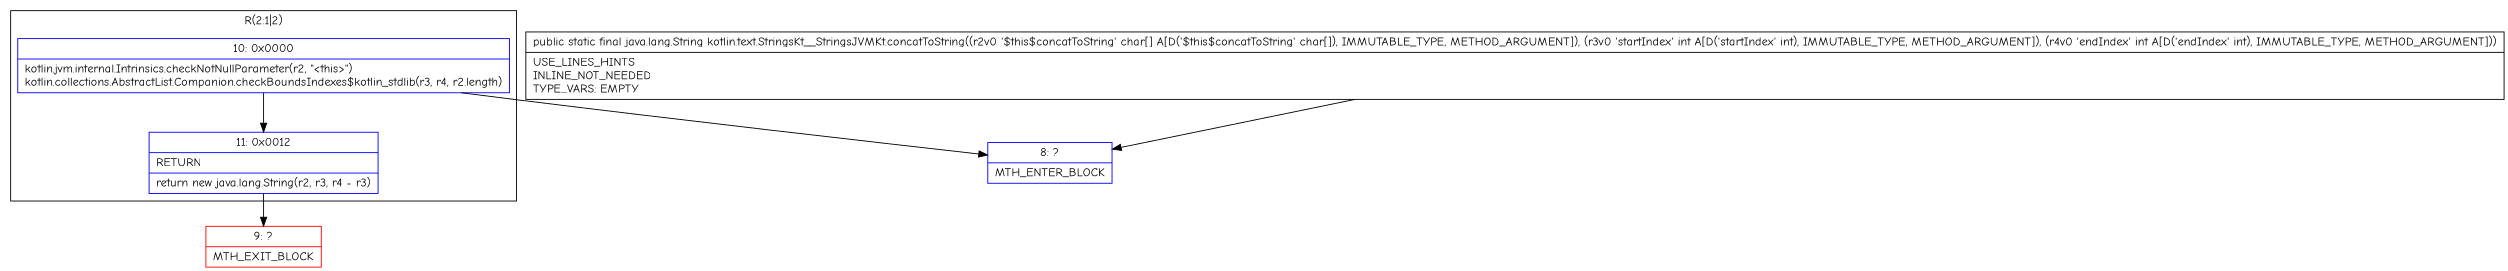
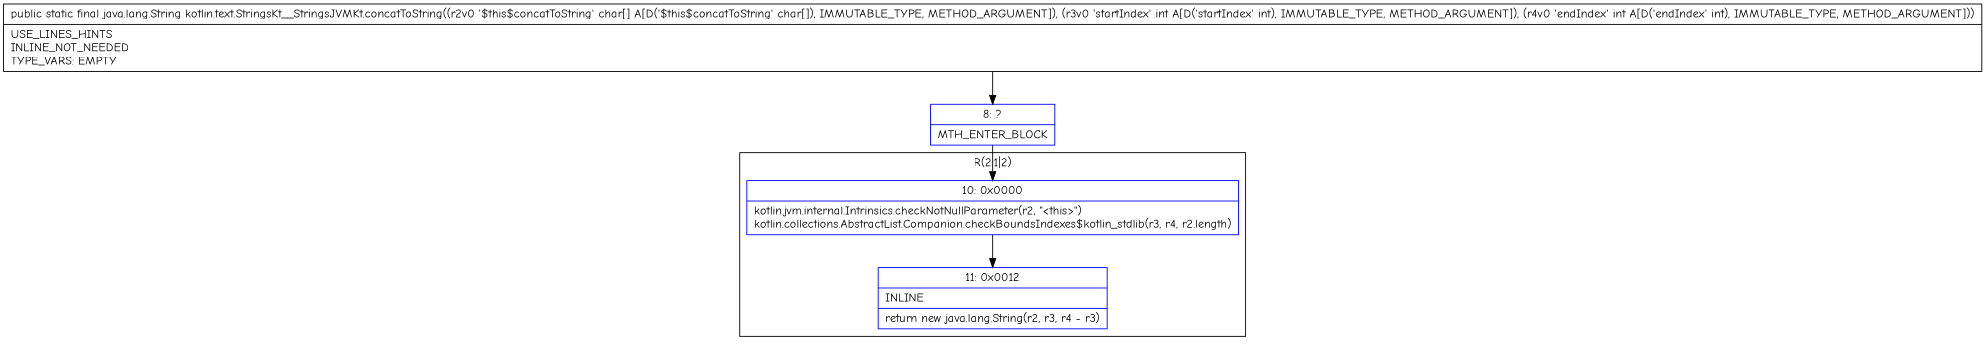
(720, 124) -> (993, 158)
(179, 162) -> (905, 298)
(264, 247) -> none
